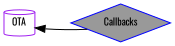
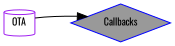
(66, 30) -> (56, 16)
